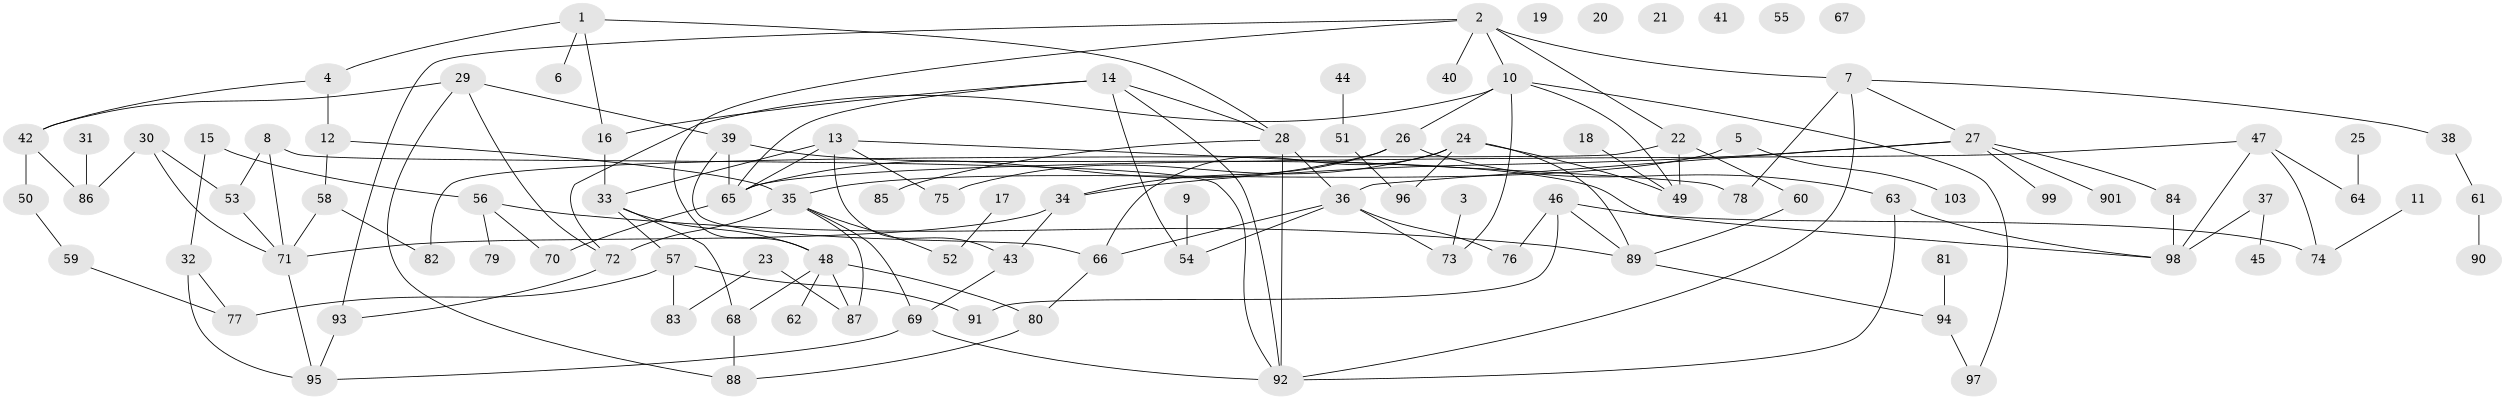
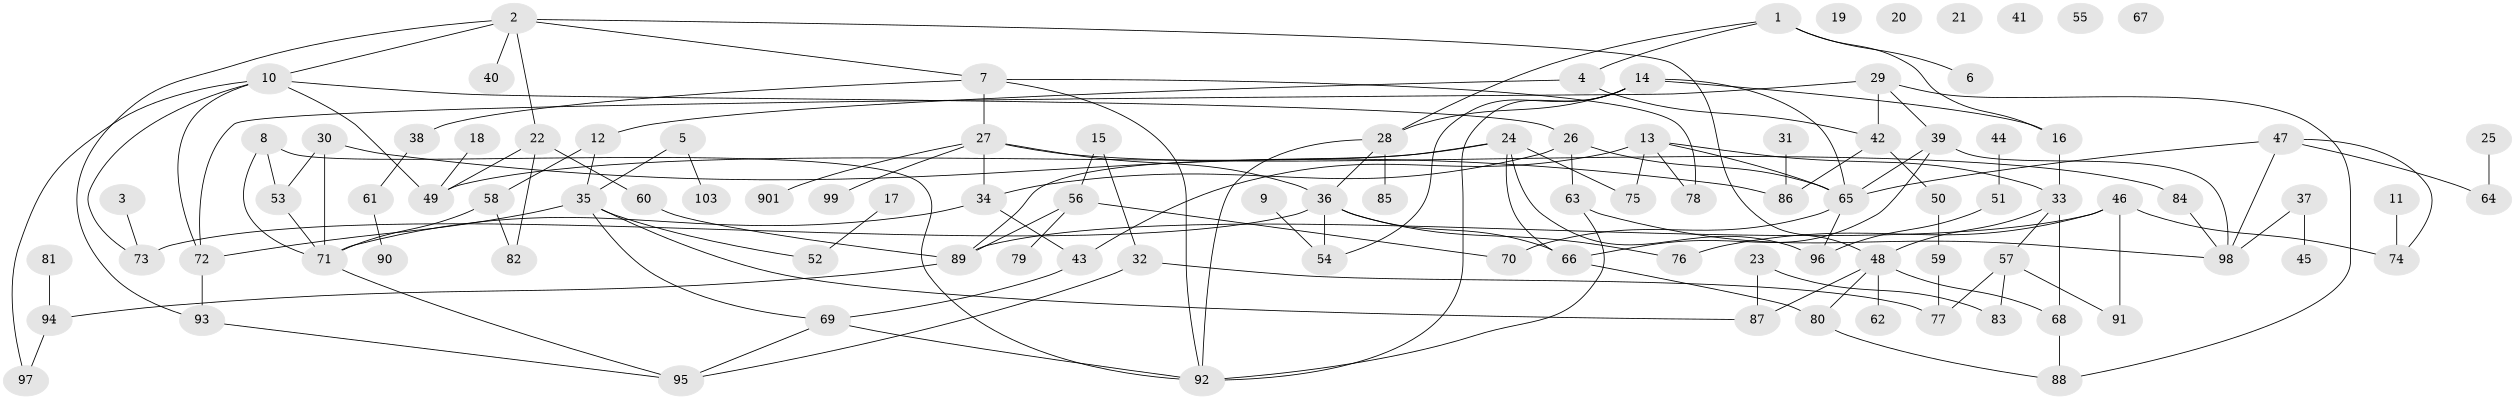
none -> (1833, 227)
